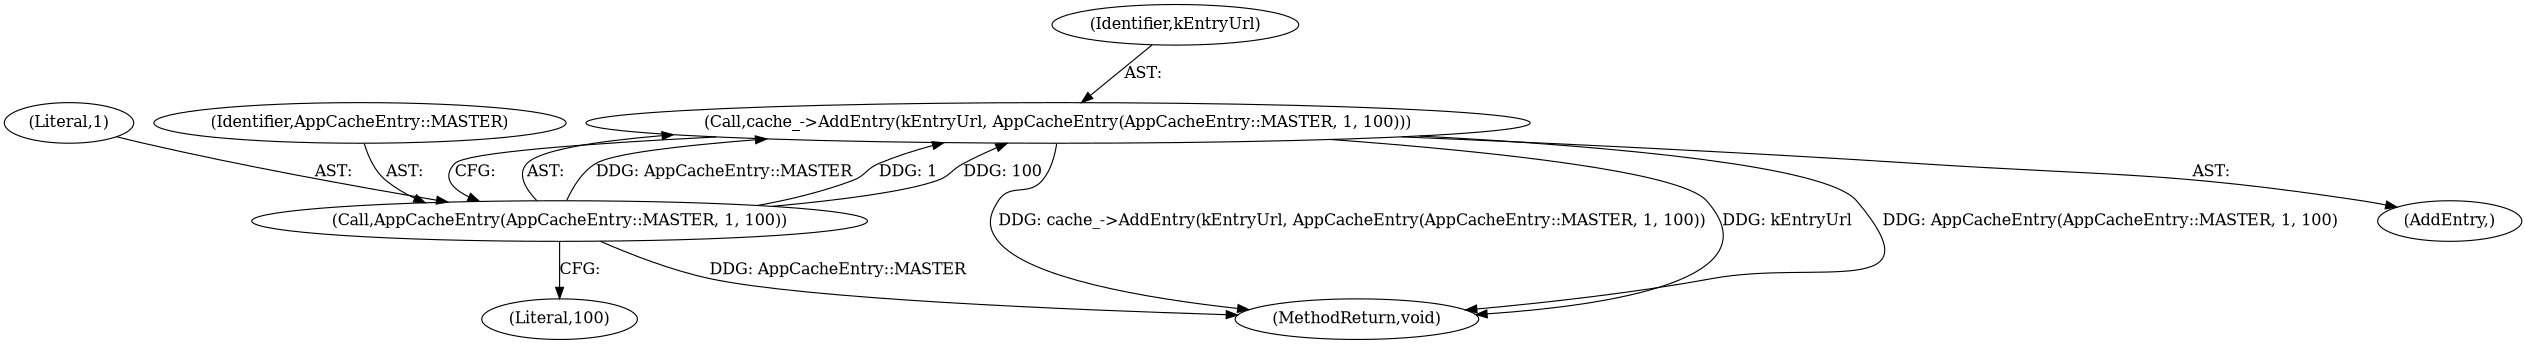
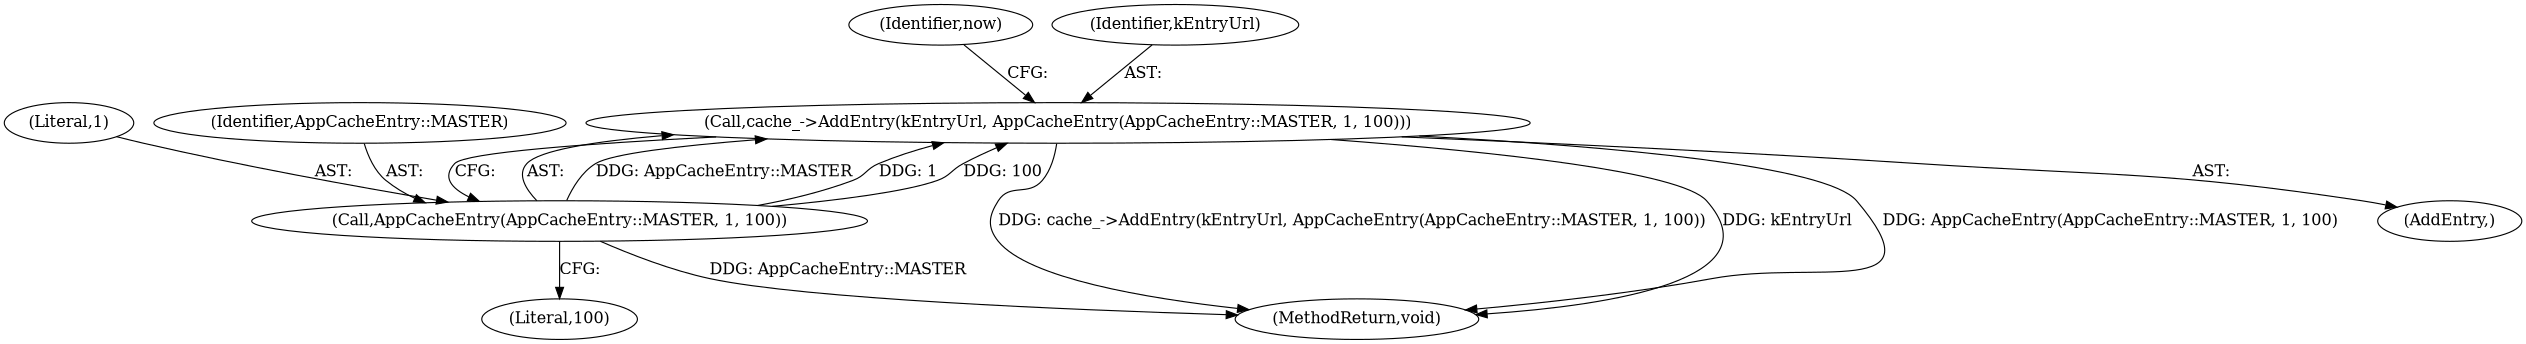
none -> (941, 25)
